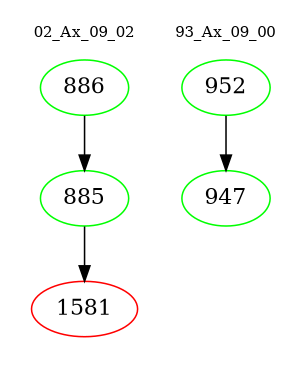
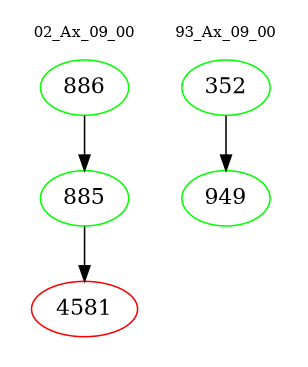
(85, 33) -> (85, 33)
(226, 88) -> (226, 88)
(226, 198) -> (226, 198)
(85, 309) -> (85, 309)
